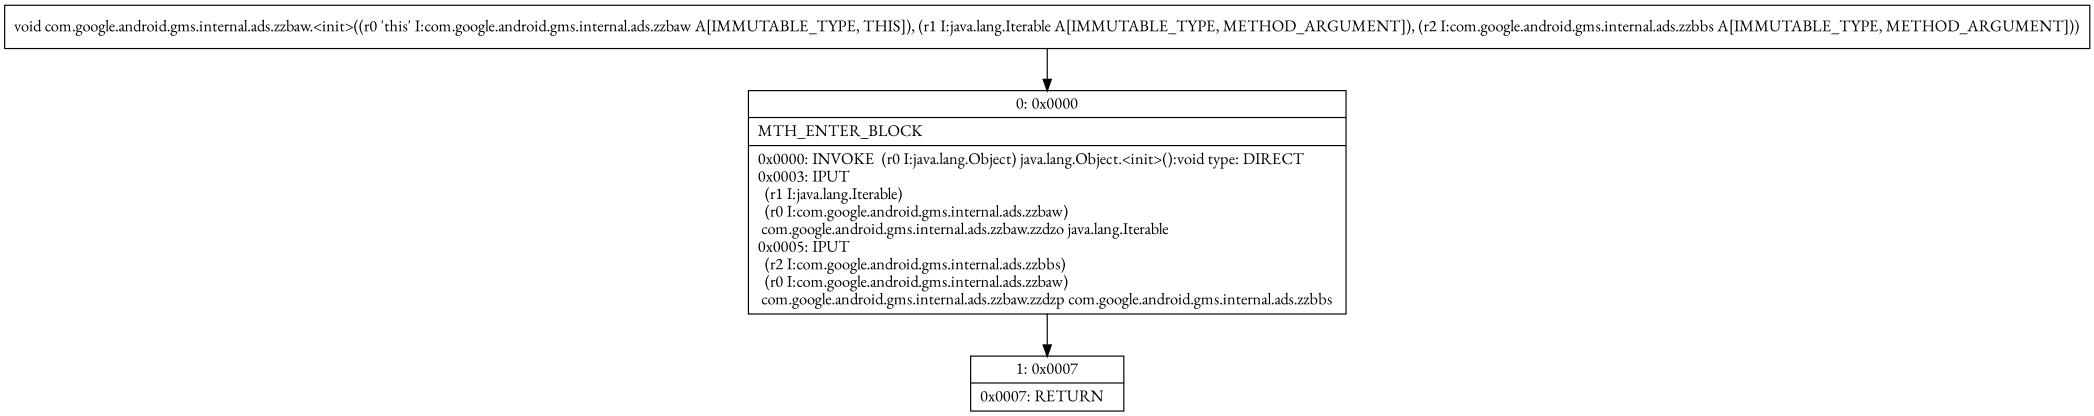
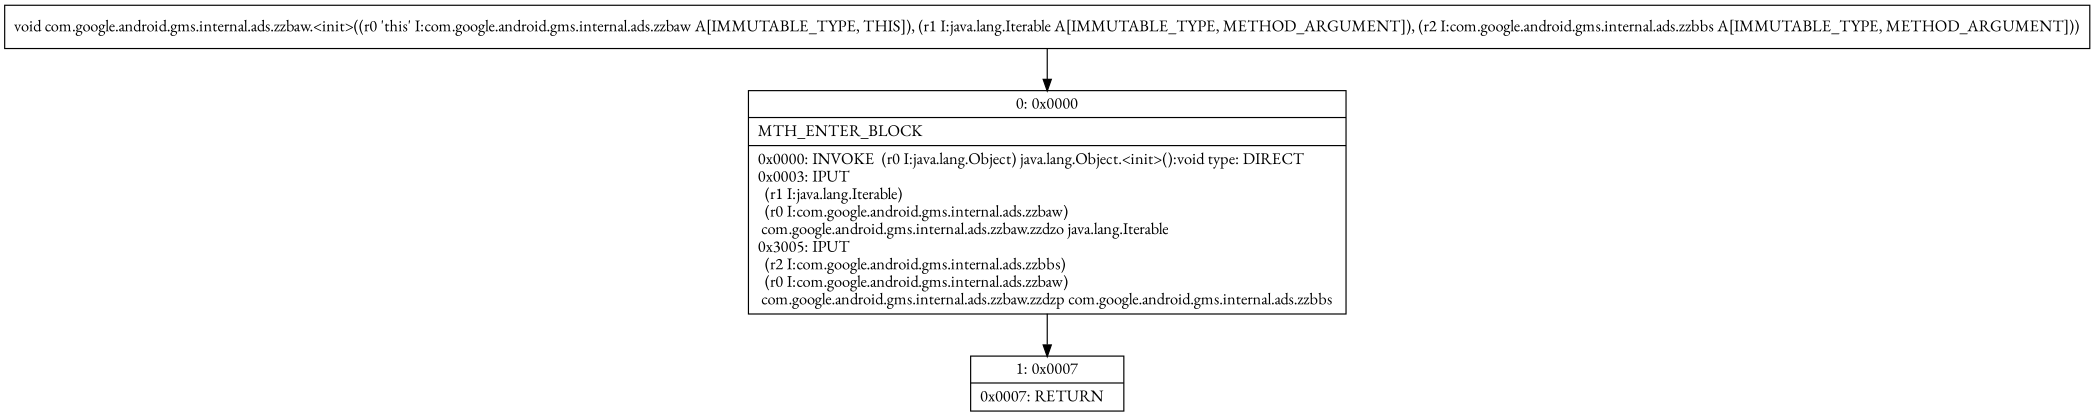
(808, 247) -> (808, 247)
